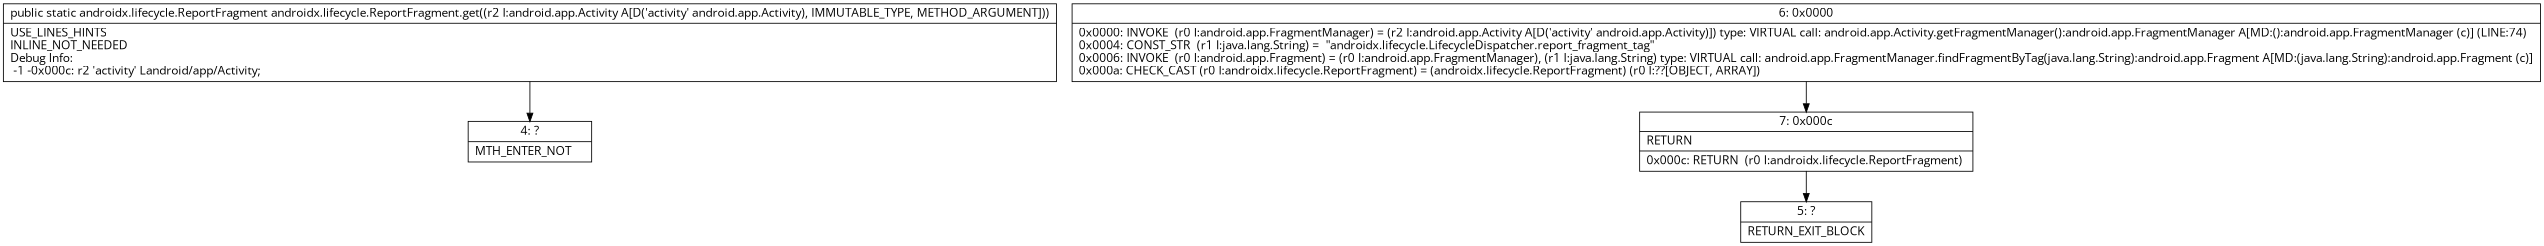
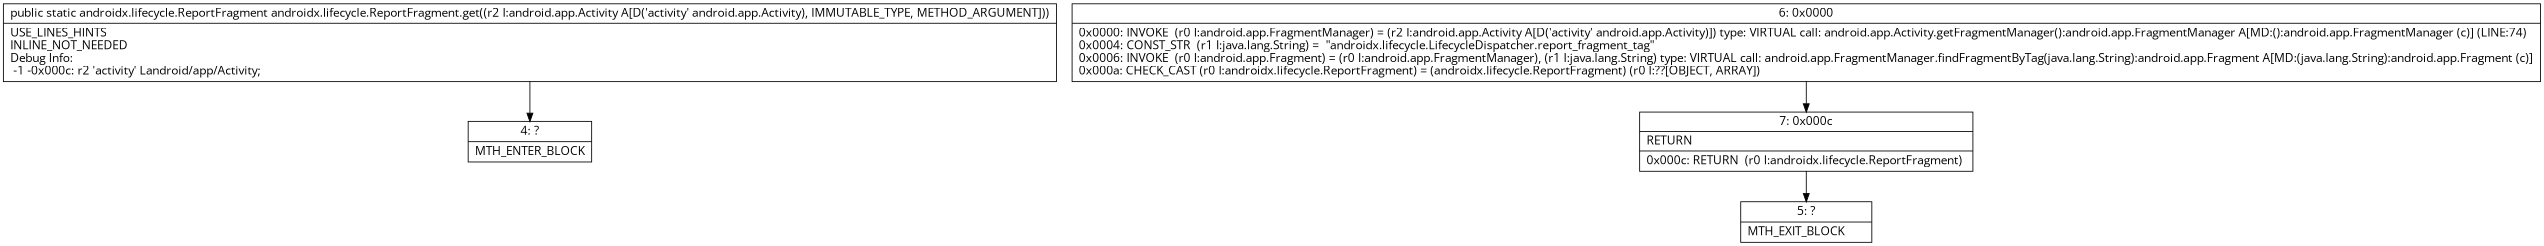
(524, 151) -> (530, 151)
(1806, 232) -> (1796, 232)
